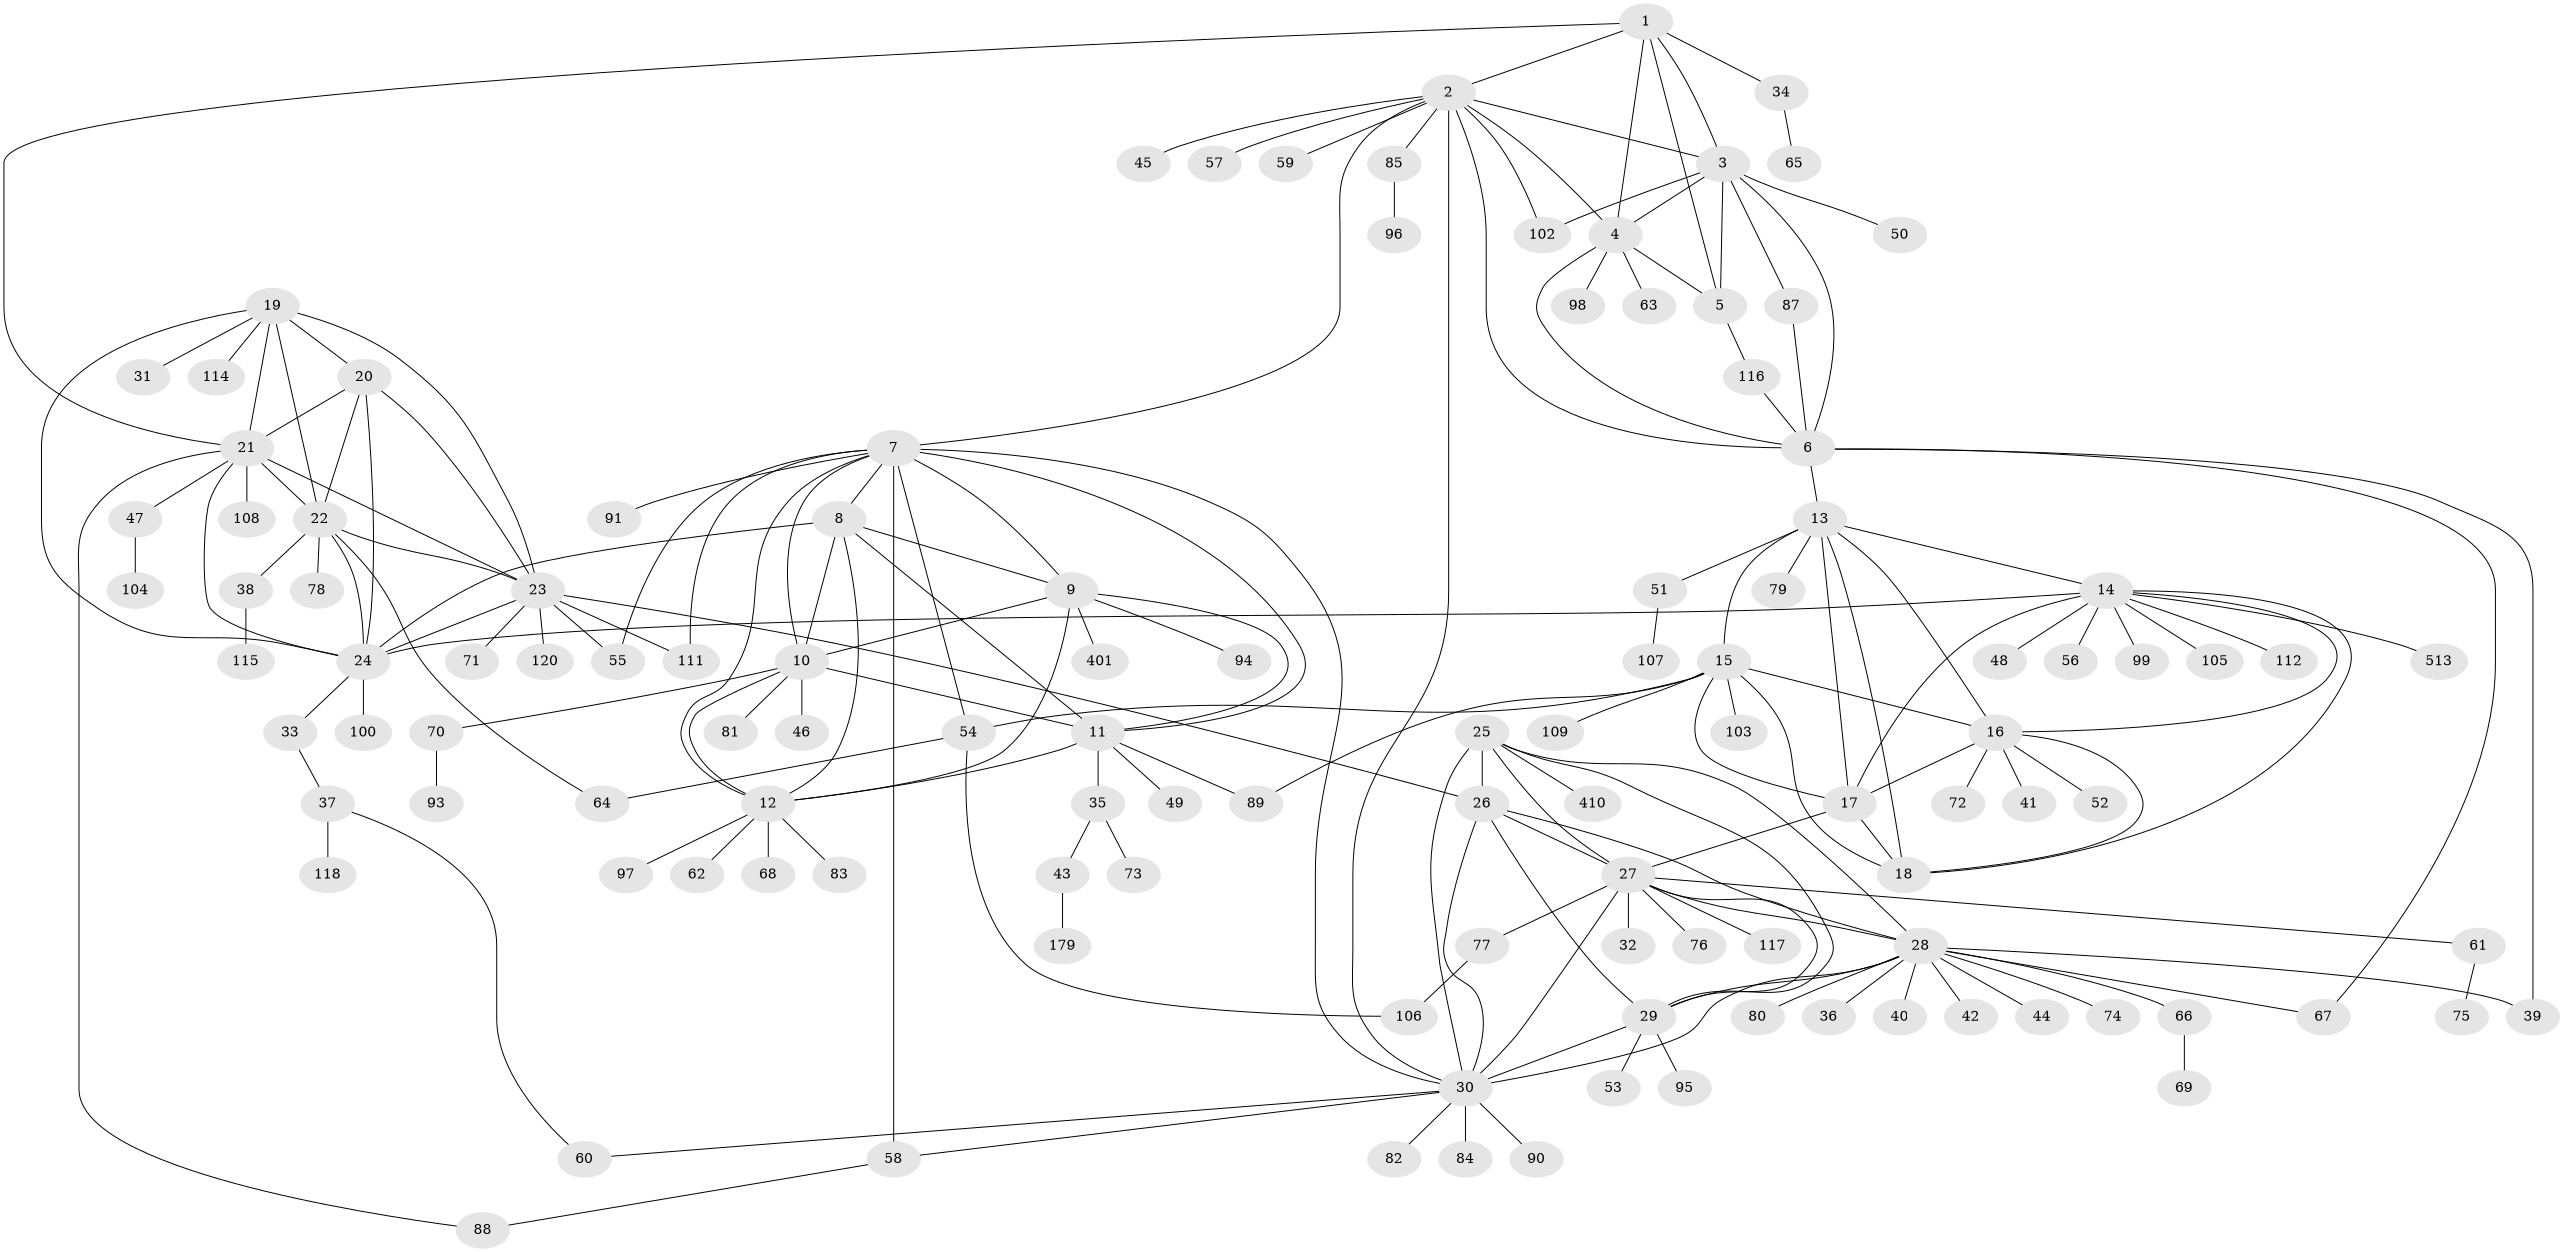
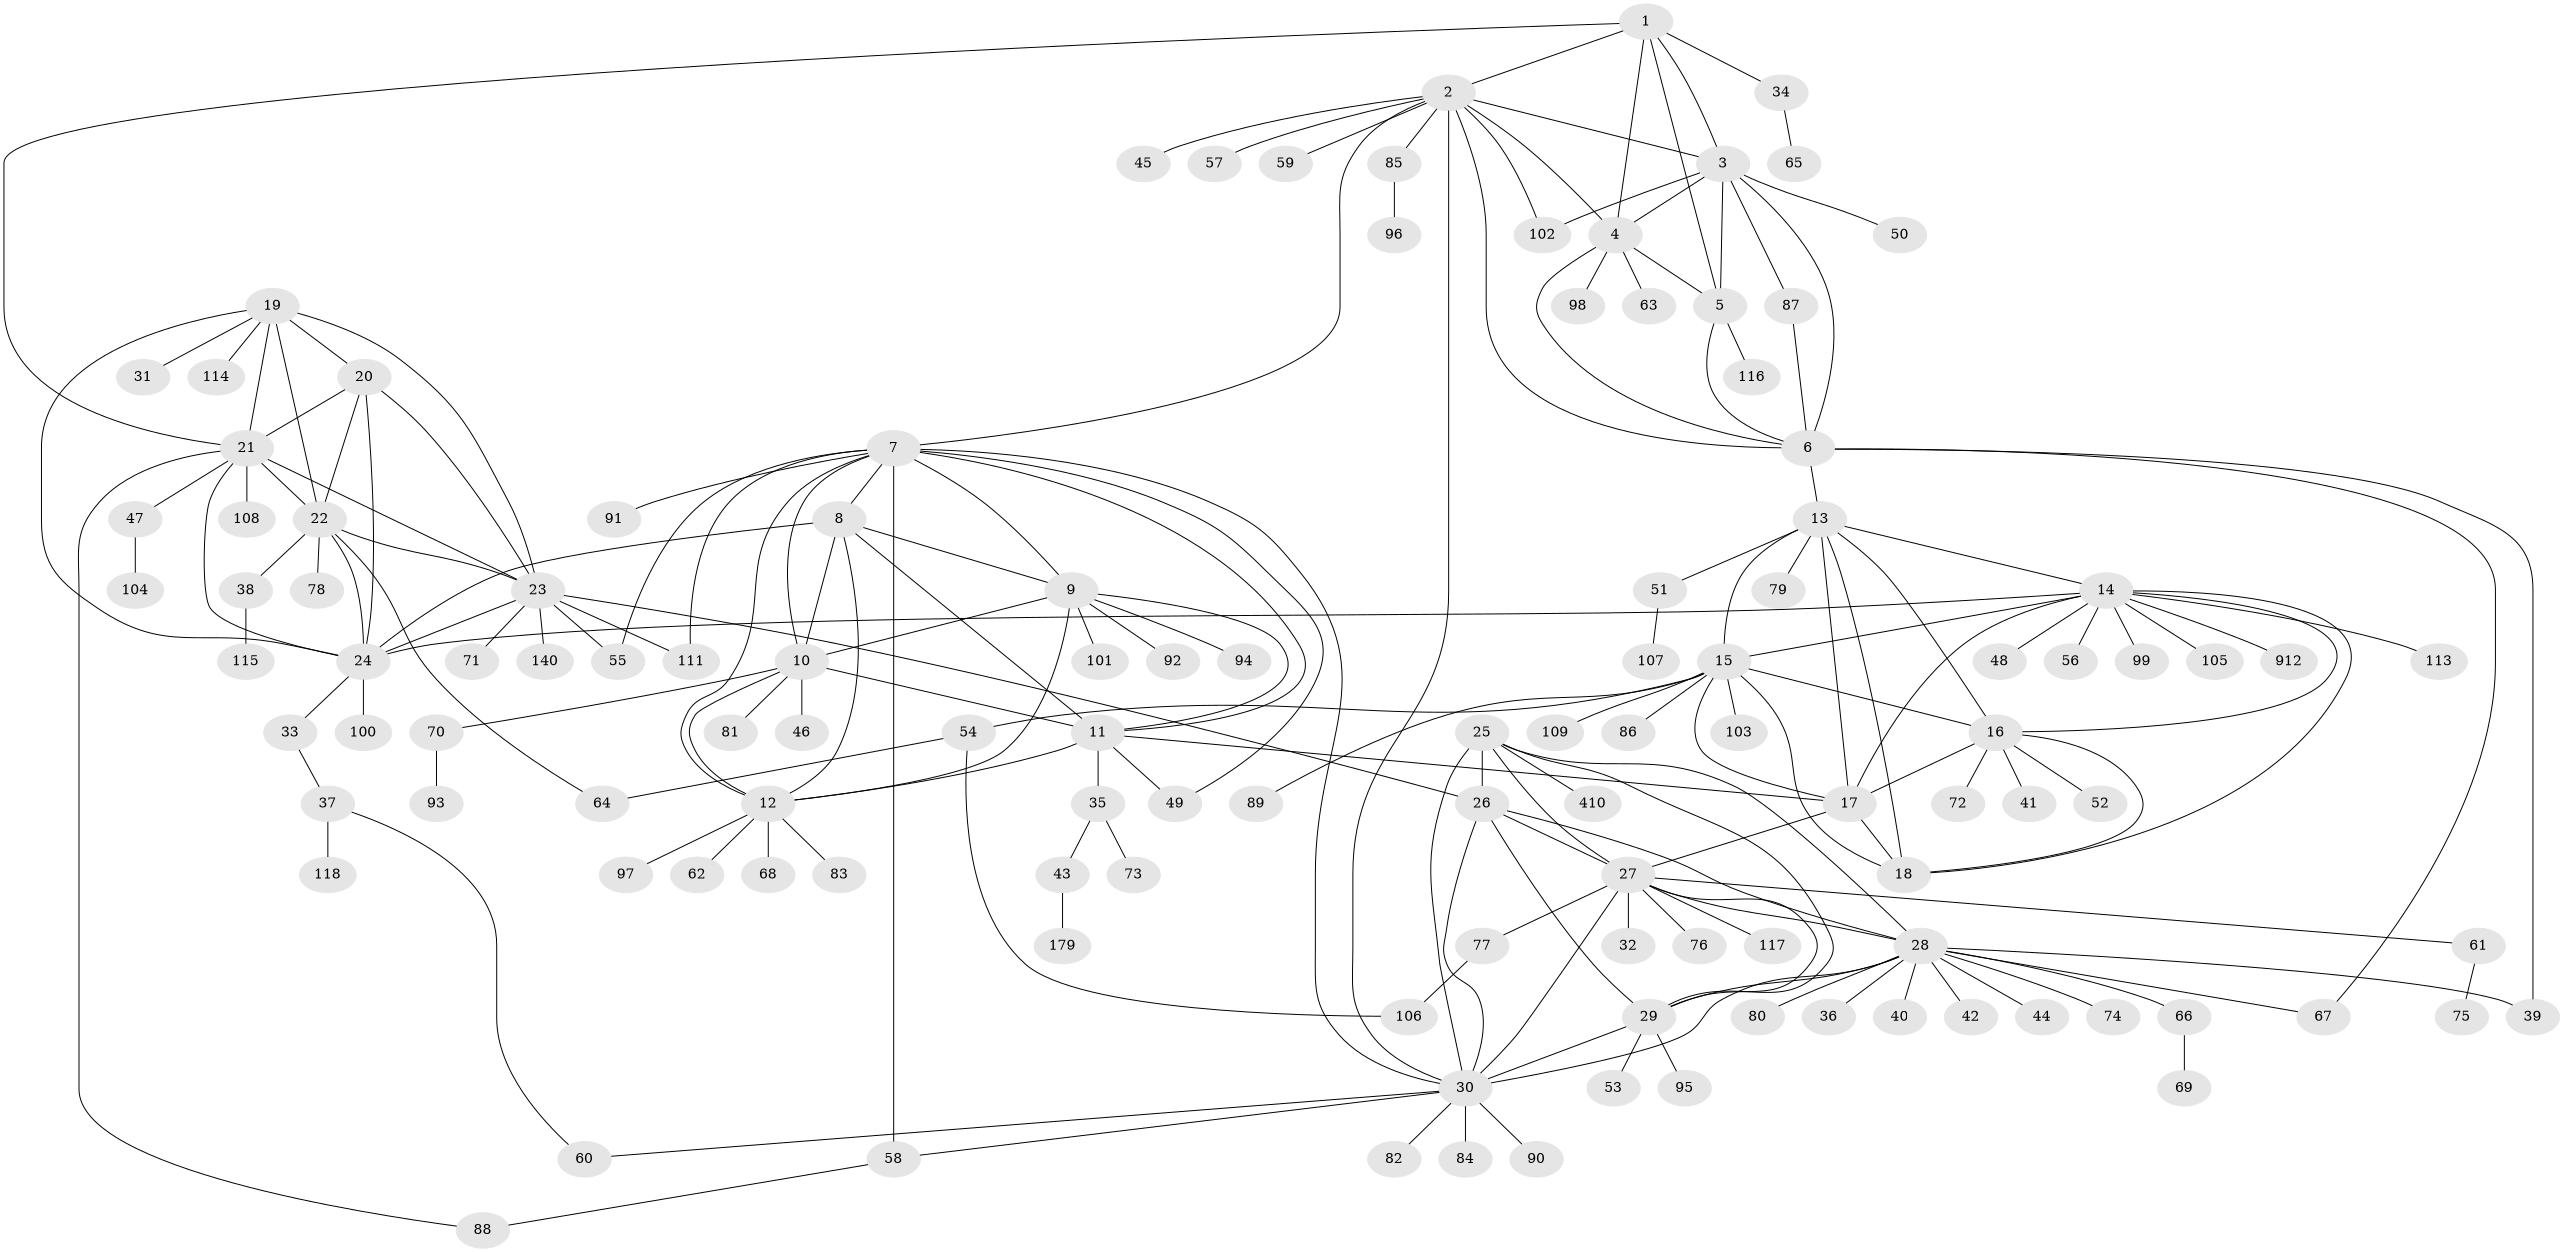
(1780, 413) -> (1718, 400)
(930, 584) -> (1238, 545)
none -> (1915, 626)
(545, 662) -> (545, 662)
(1100, 662) -> (1100, 662)
none -> (1173, 662)
(2289, 662) -> (2289, 662)
(2439, 662) -> (2439, 662)
none -> (1628, 733)
(1177, 768) -> (1474, 768)
